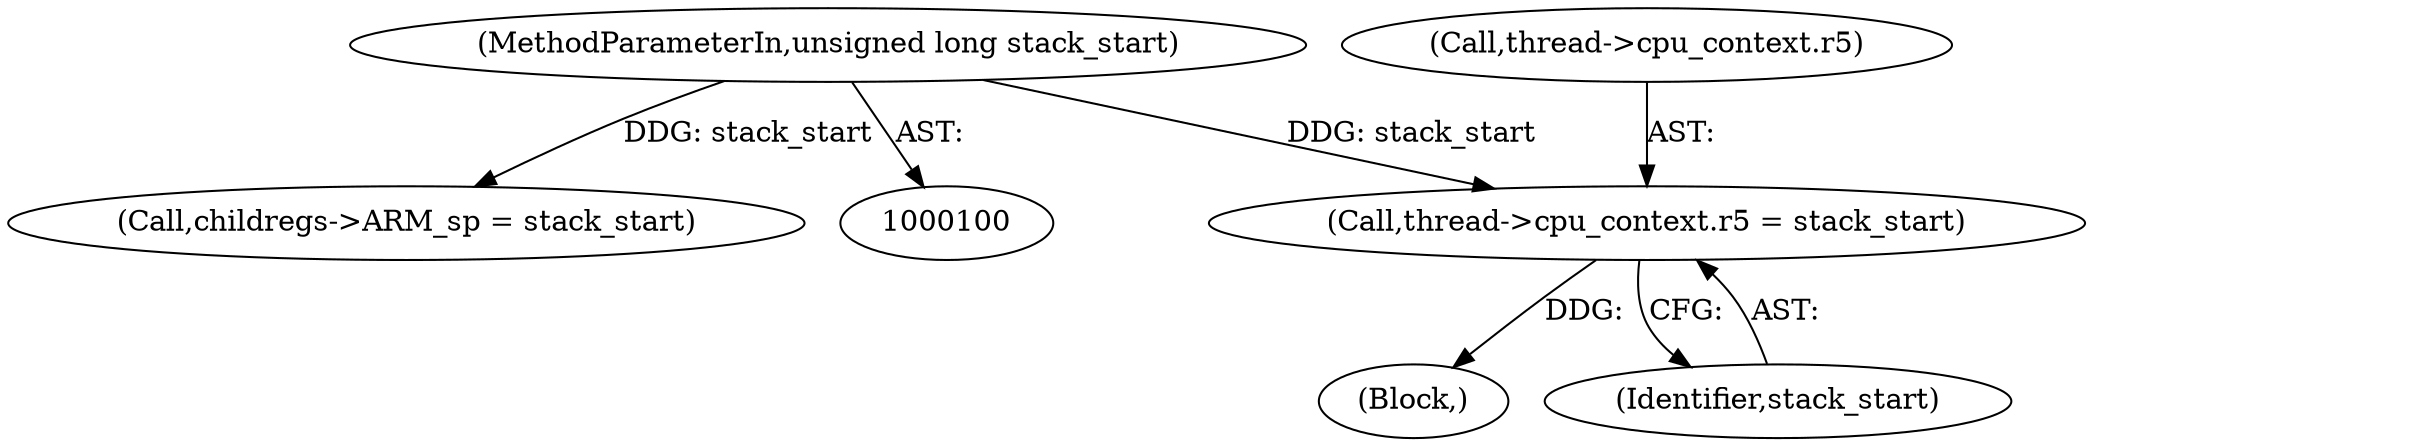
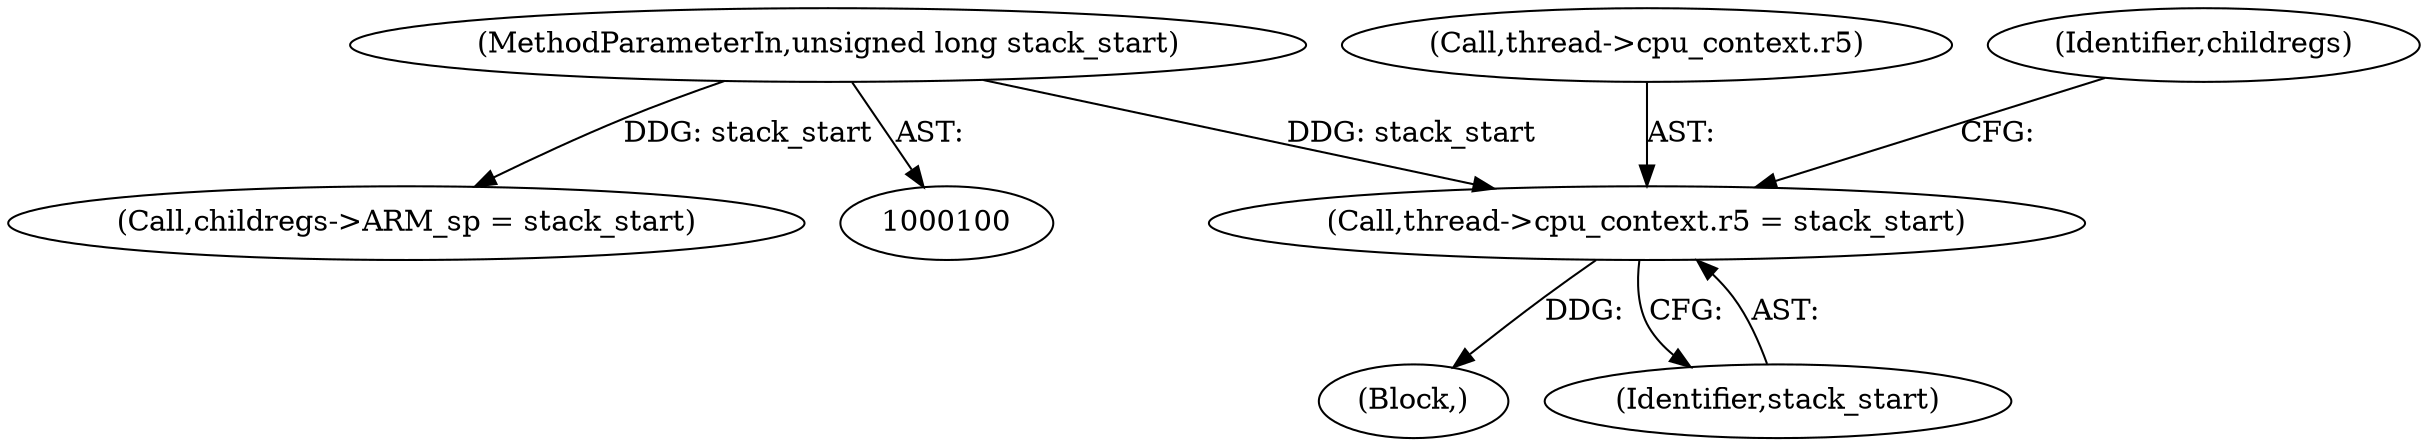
none -> (2204, 45)
